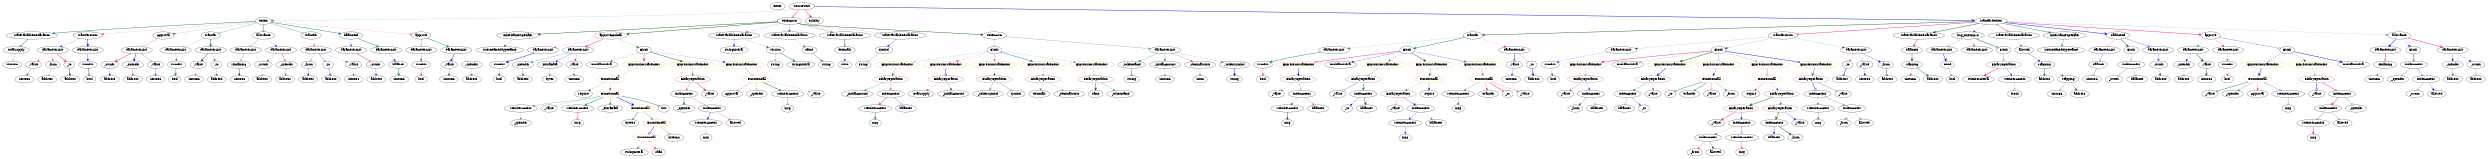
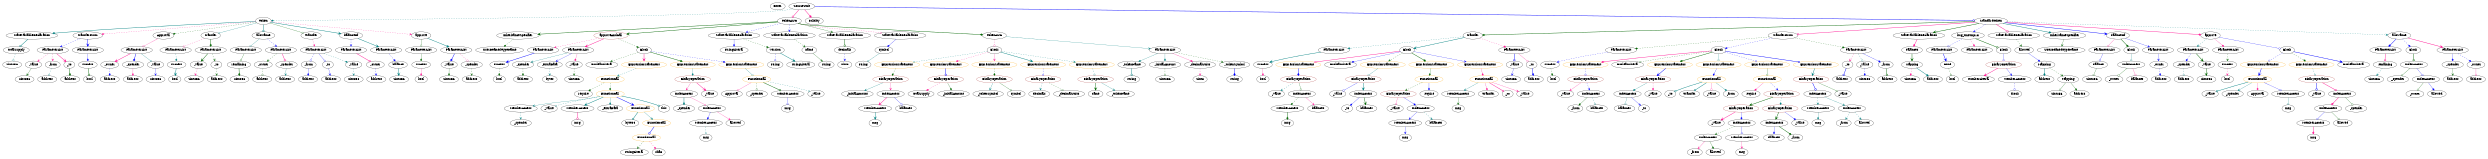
(1394, 14) -> (1394, 14)
(674, 138) -> none
